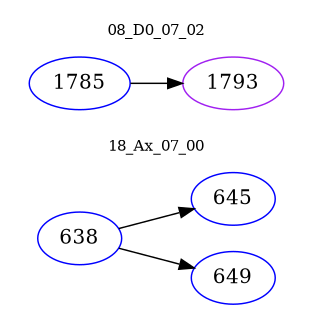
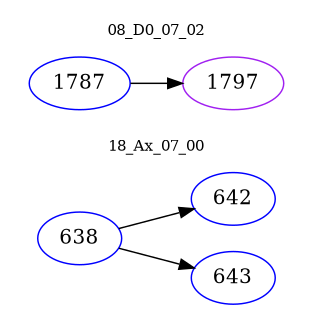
(80, 83) -> (80, 83)
(233, 83) -> (233, 83)
(233, 199) -> (233, 199)
(233, 278) -> (233, 278)
